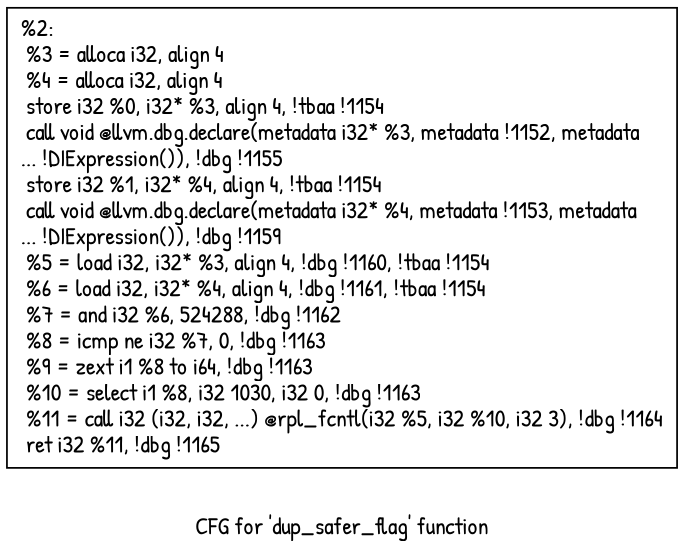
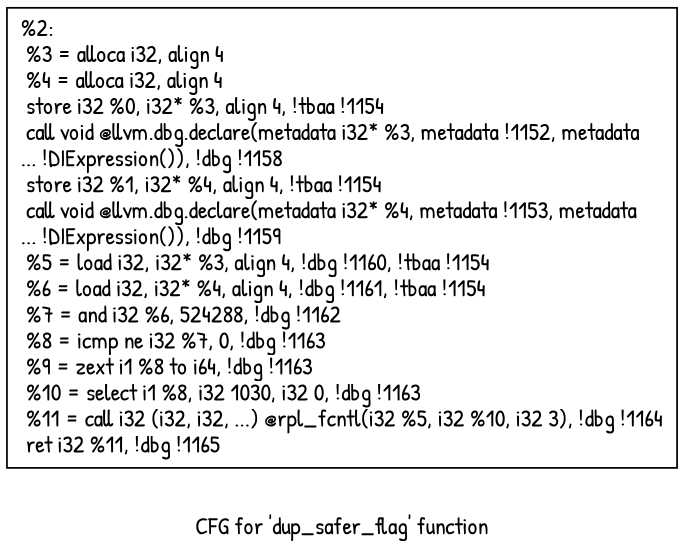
(152, 159) -> (152, 159)
